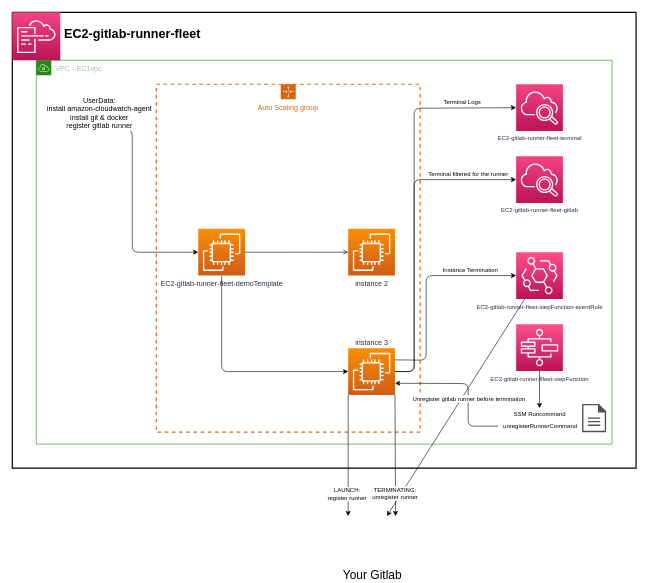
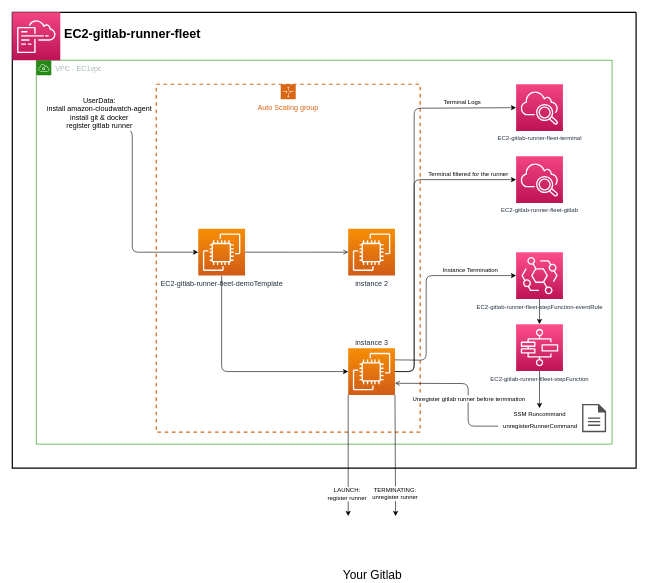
(495, 346) -> (540, 309)
(400, 383) -> (398, 383)
